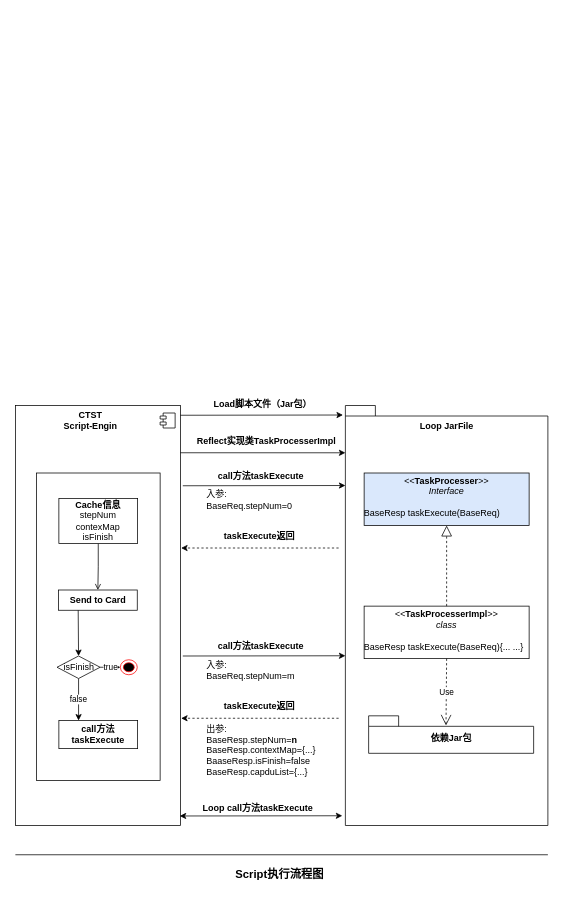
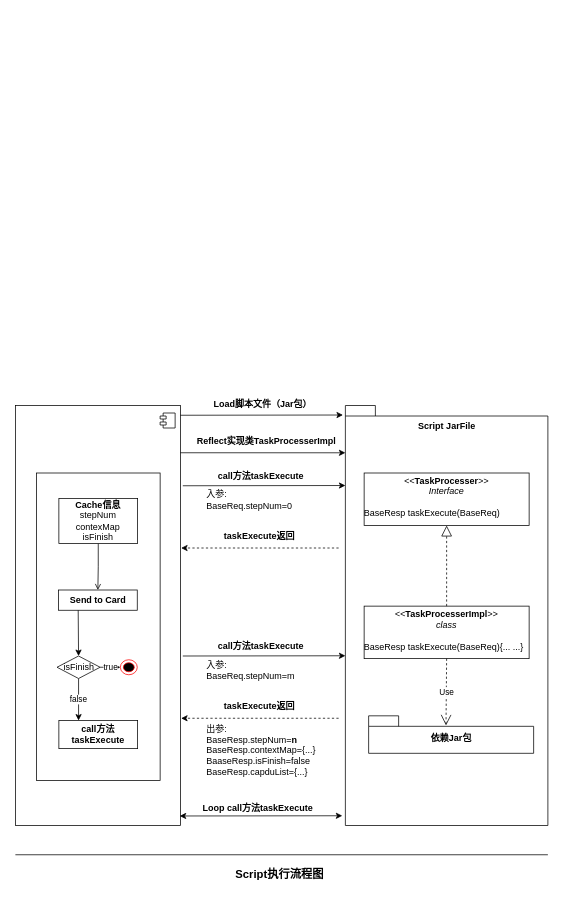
(90, 420) -> none
(447, 426) -> (447, 426)
(447, 499) -> (447, 499)
